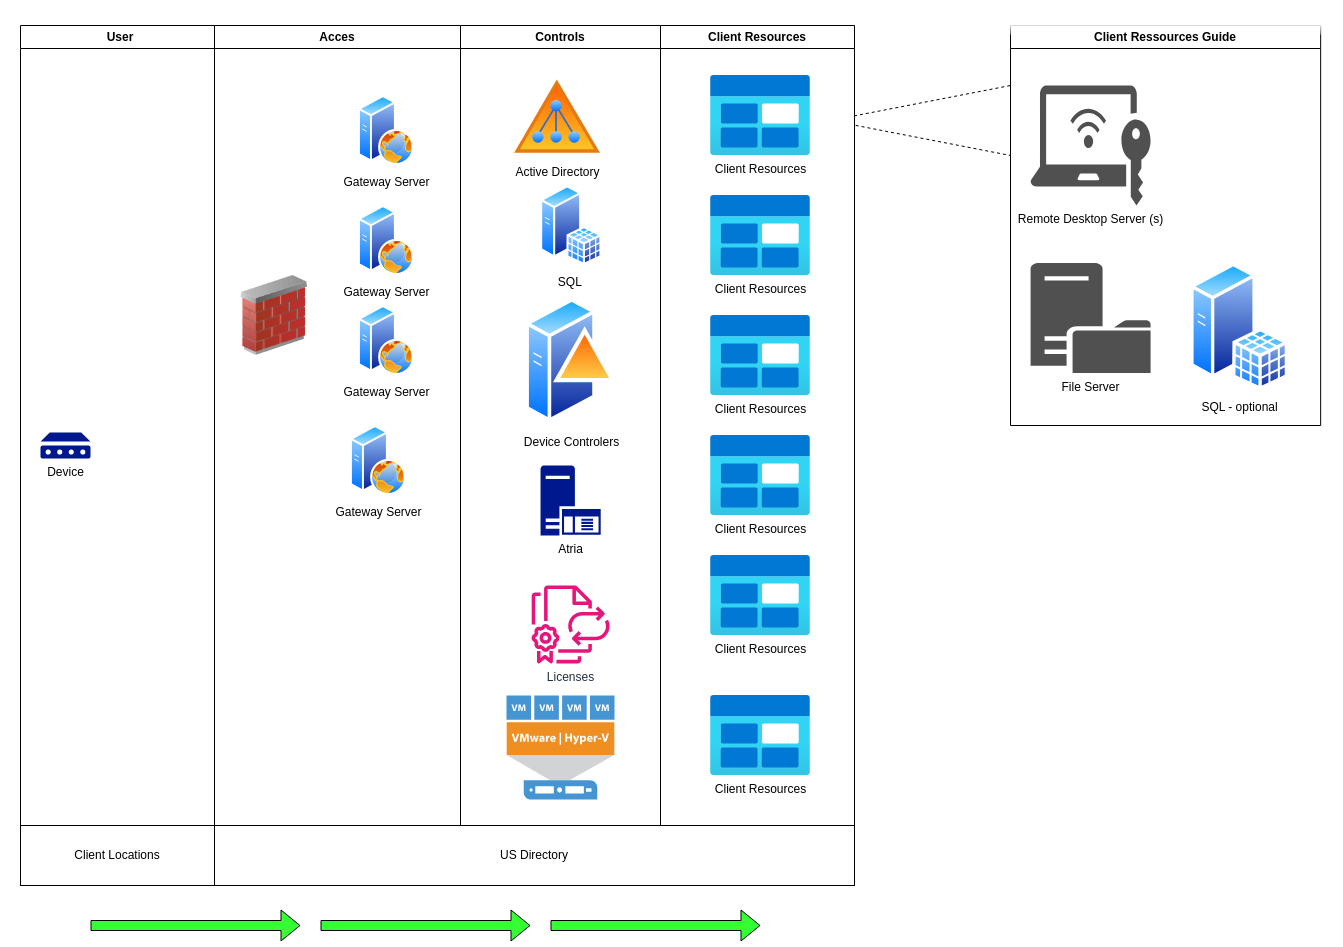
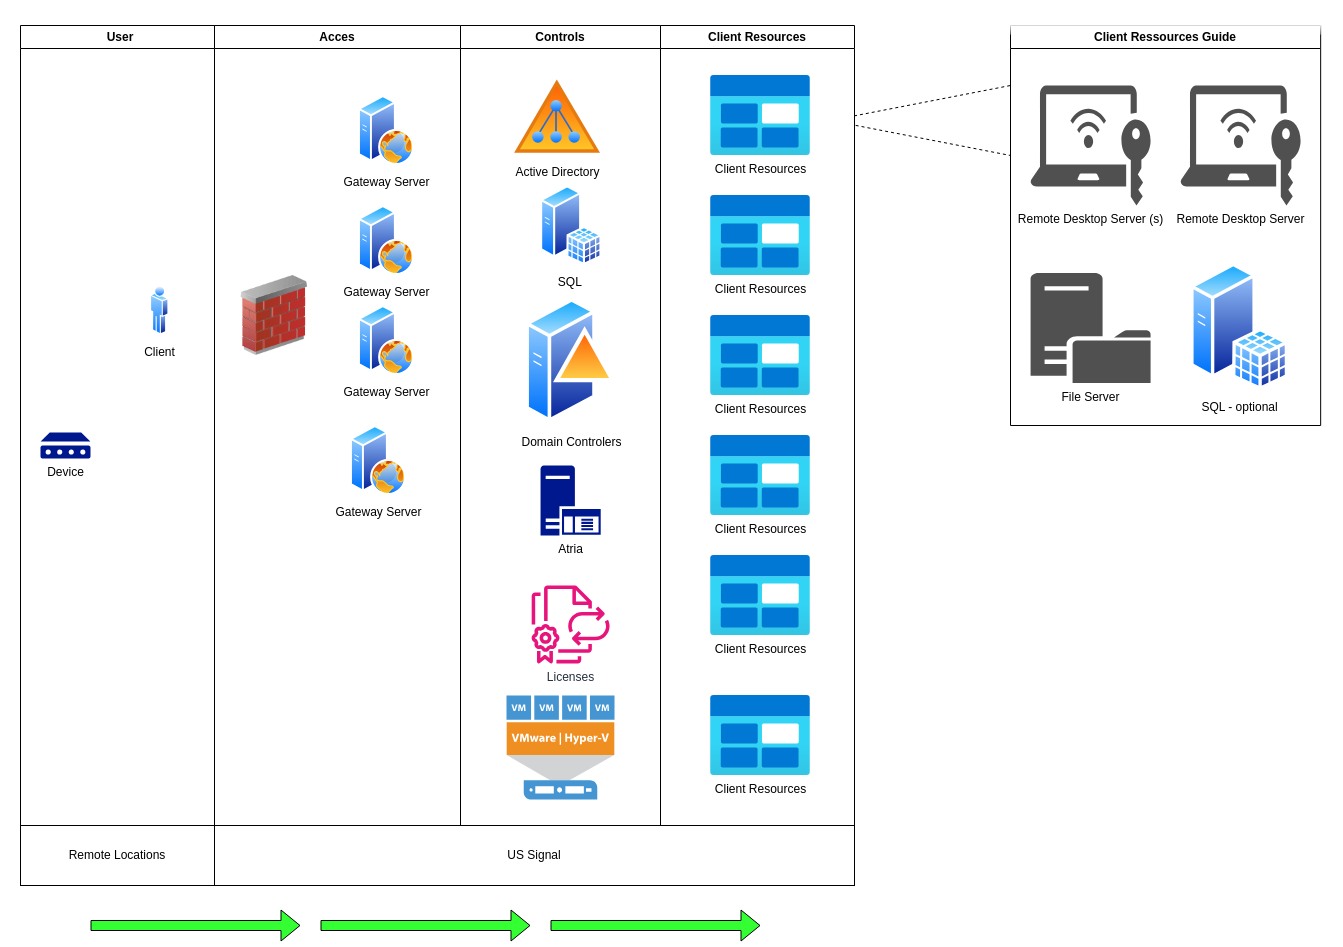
none -> (1241, 146)
none -> (160, 311)
(1091, 318) -> (1091, 328)
(572, 443) -> (572, 443)
(118, 856) -> (118, 856)
(535, 856) -> (535, 856)
